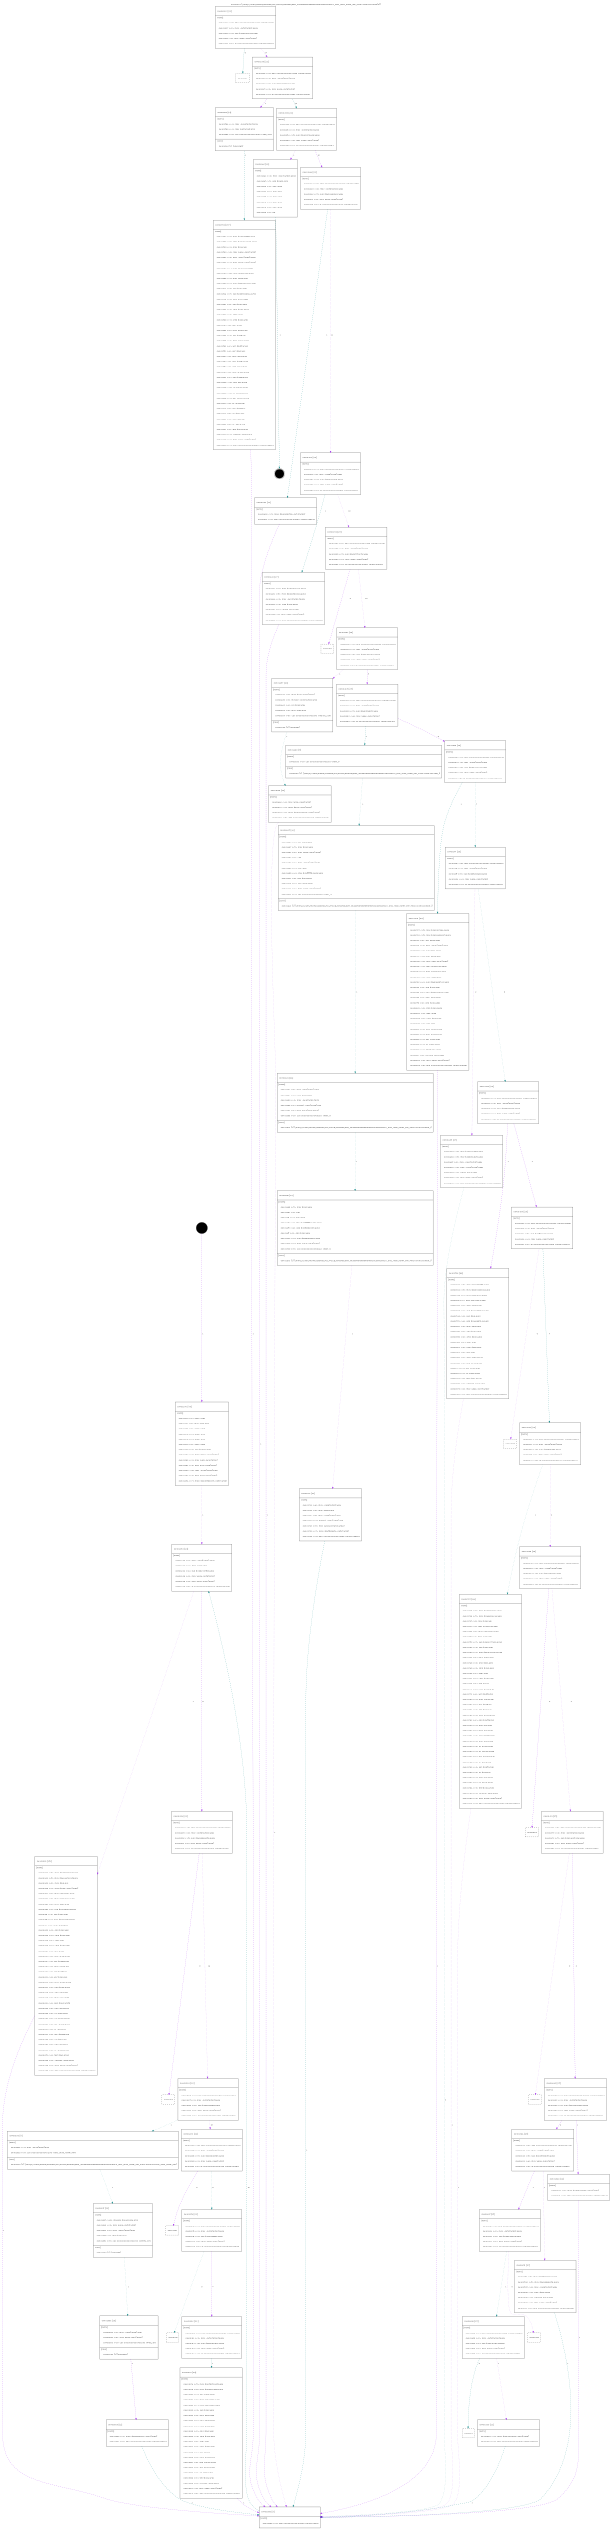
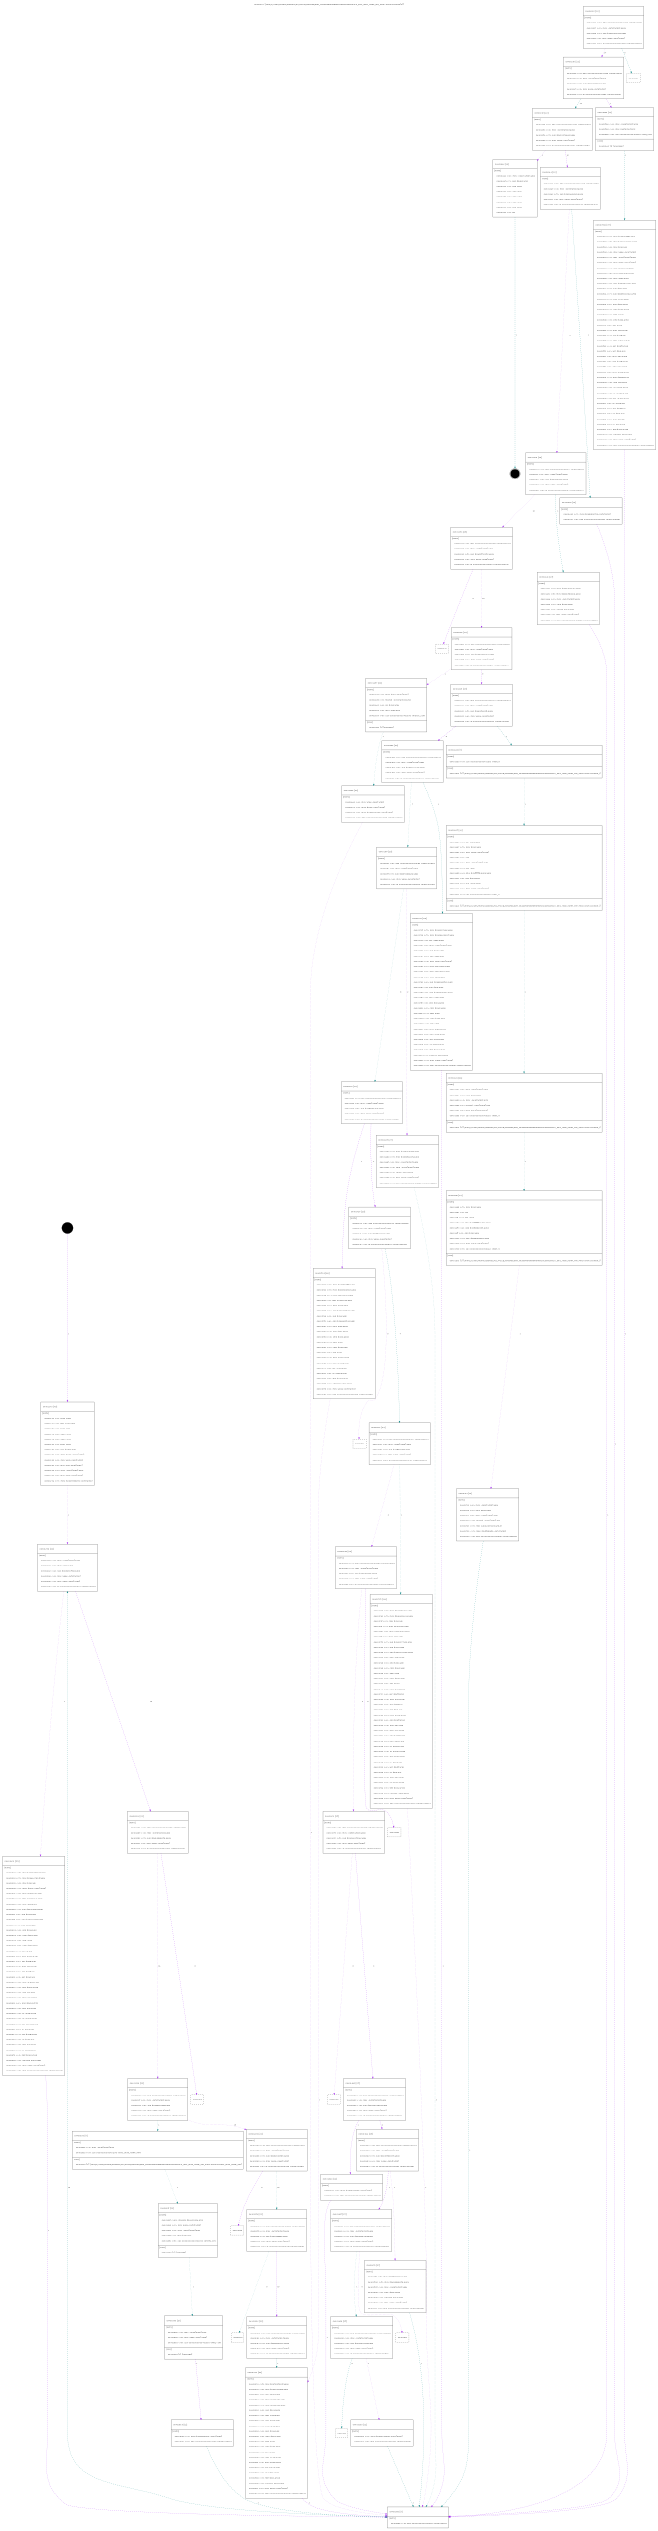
(451, 2014) -> (318, 1890)
